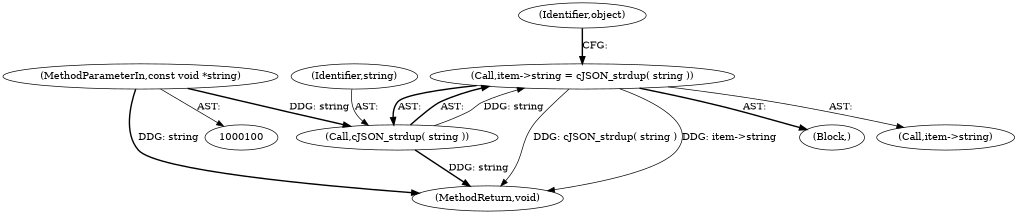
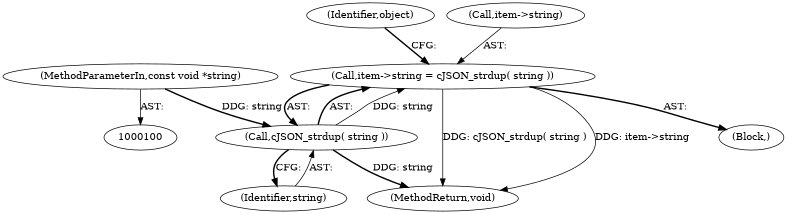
(783, 104) -> (482, 44)
none -> (276, 162)
(242, 176) -> none
